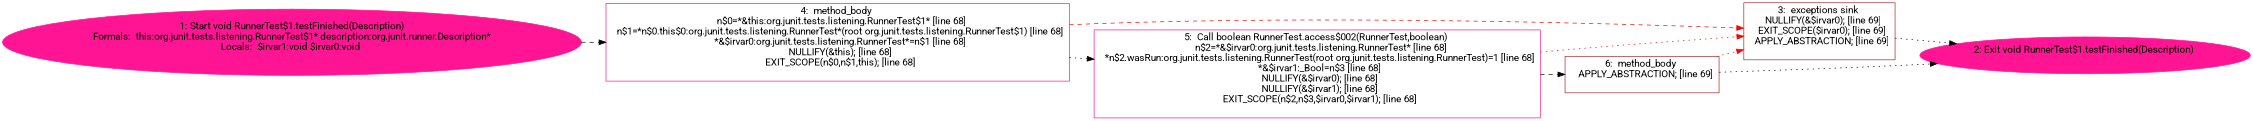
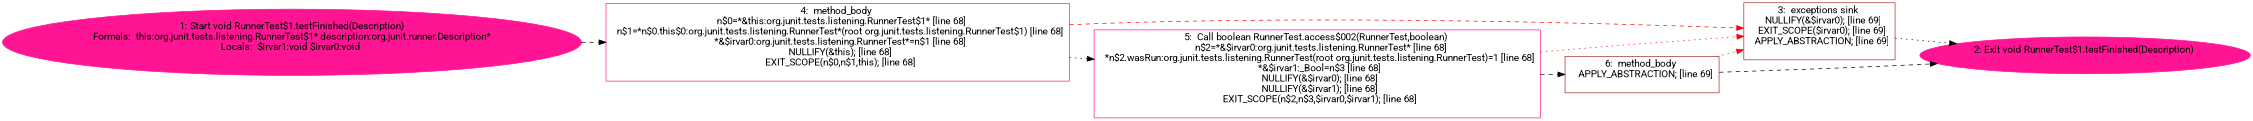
(1825, 69) -> (1825, 69)
